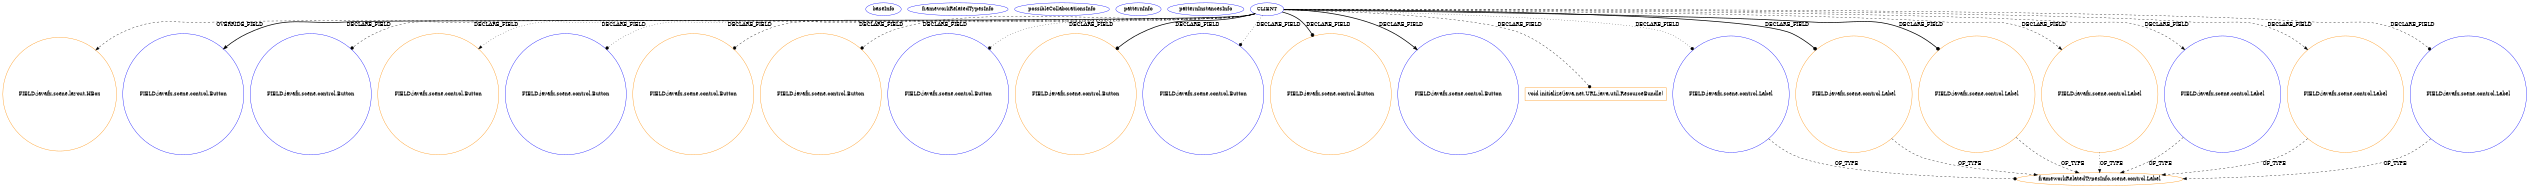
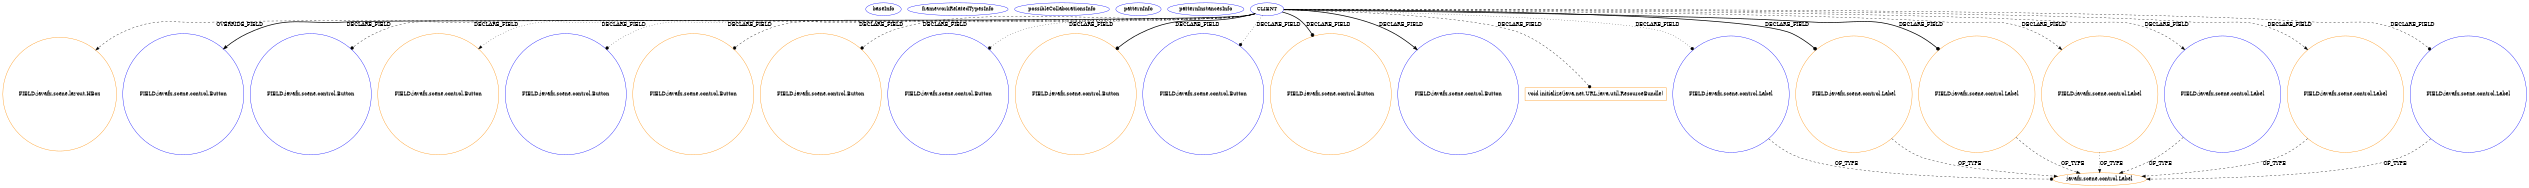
(2100, 179) -> (2100, 179)
